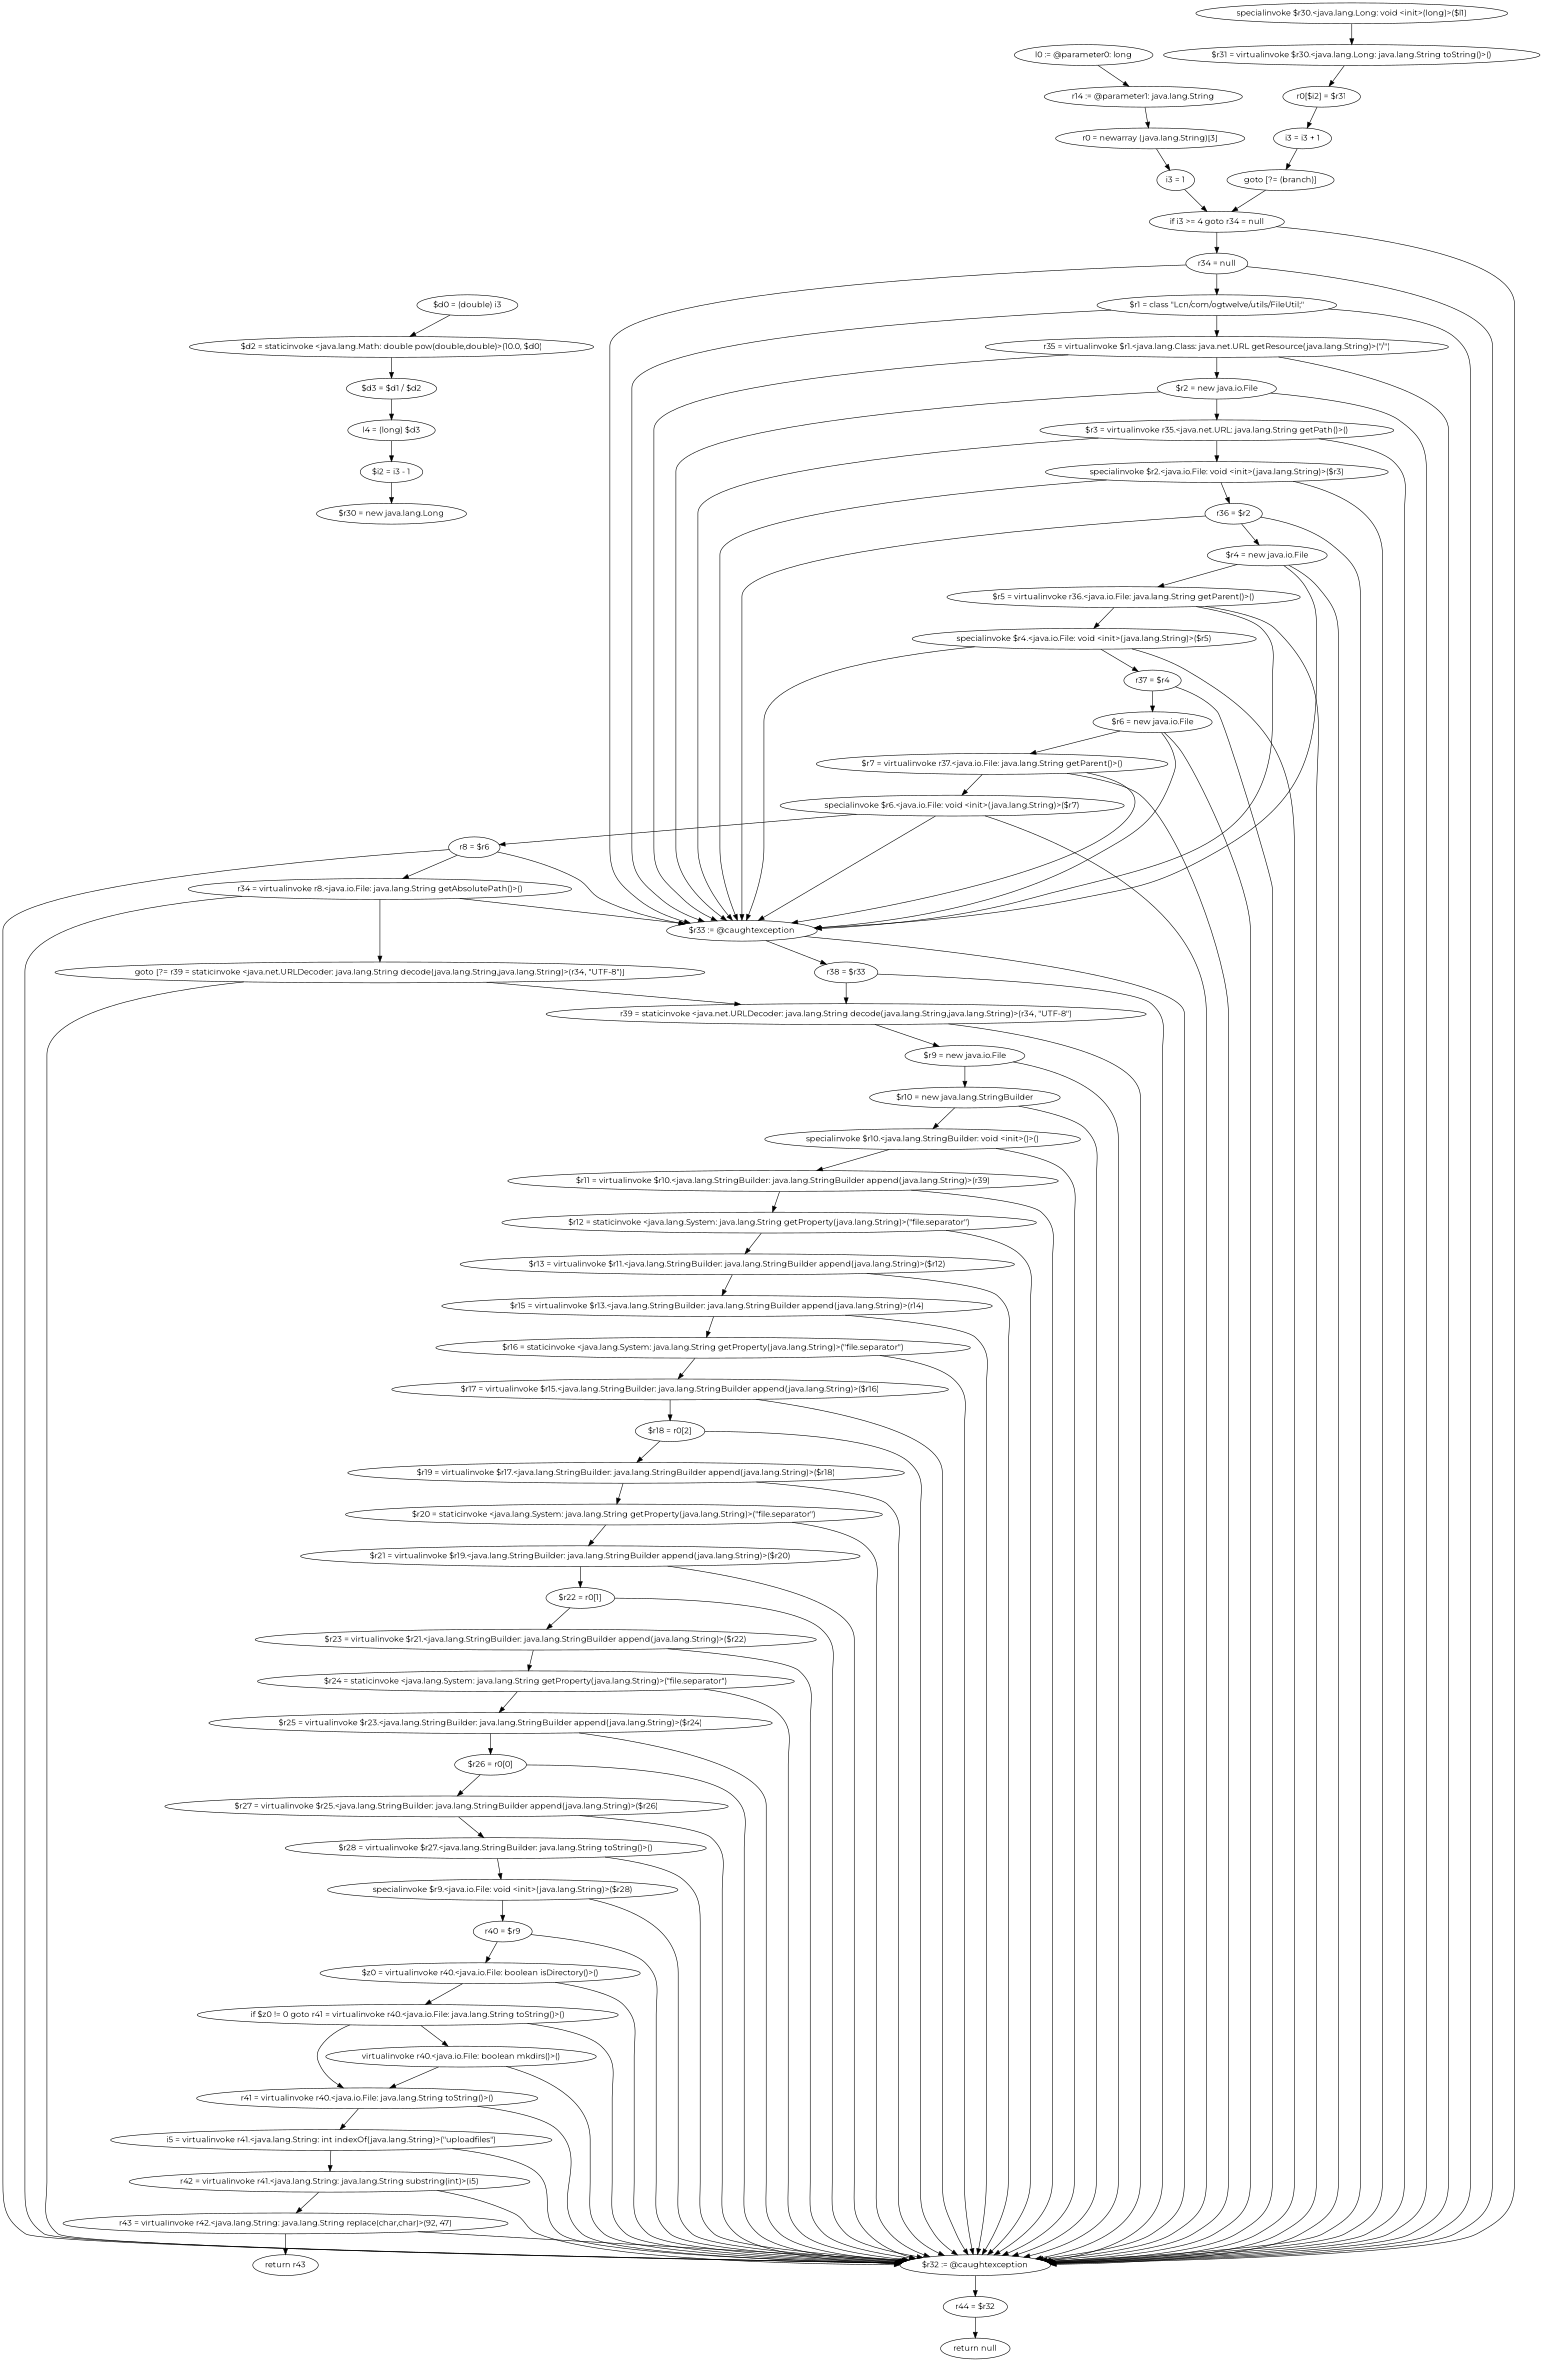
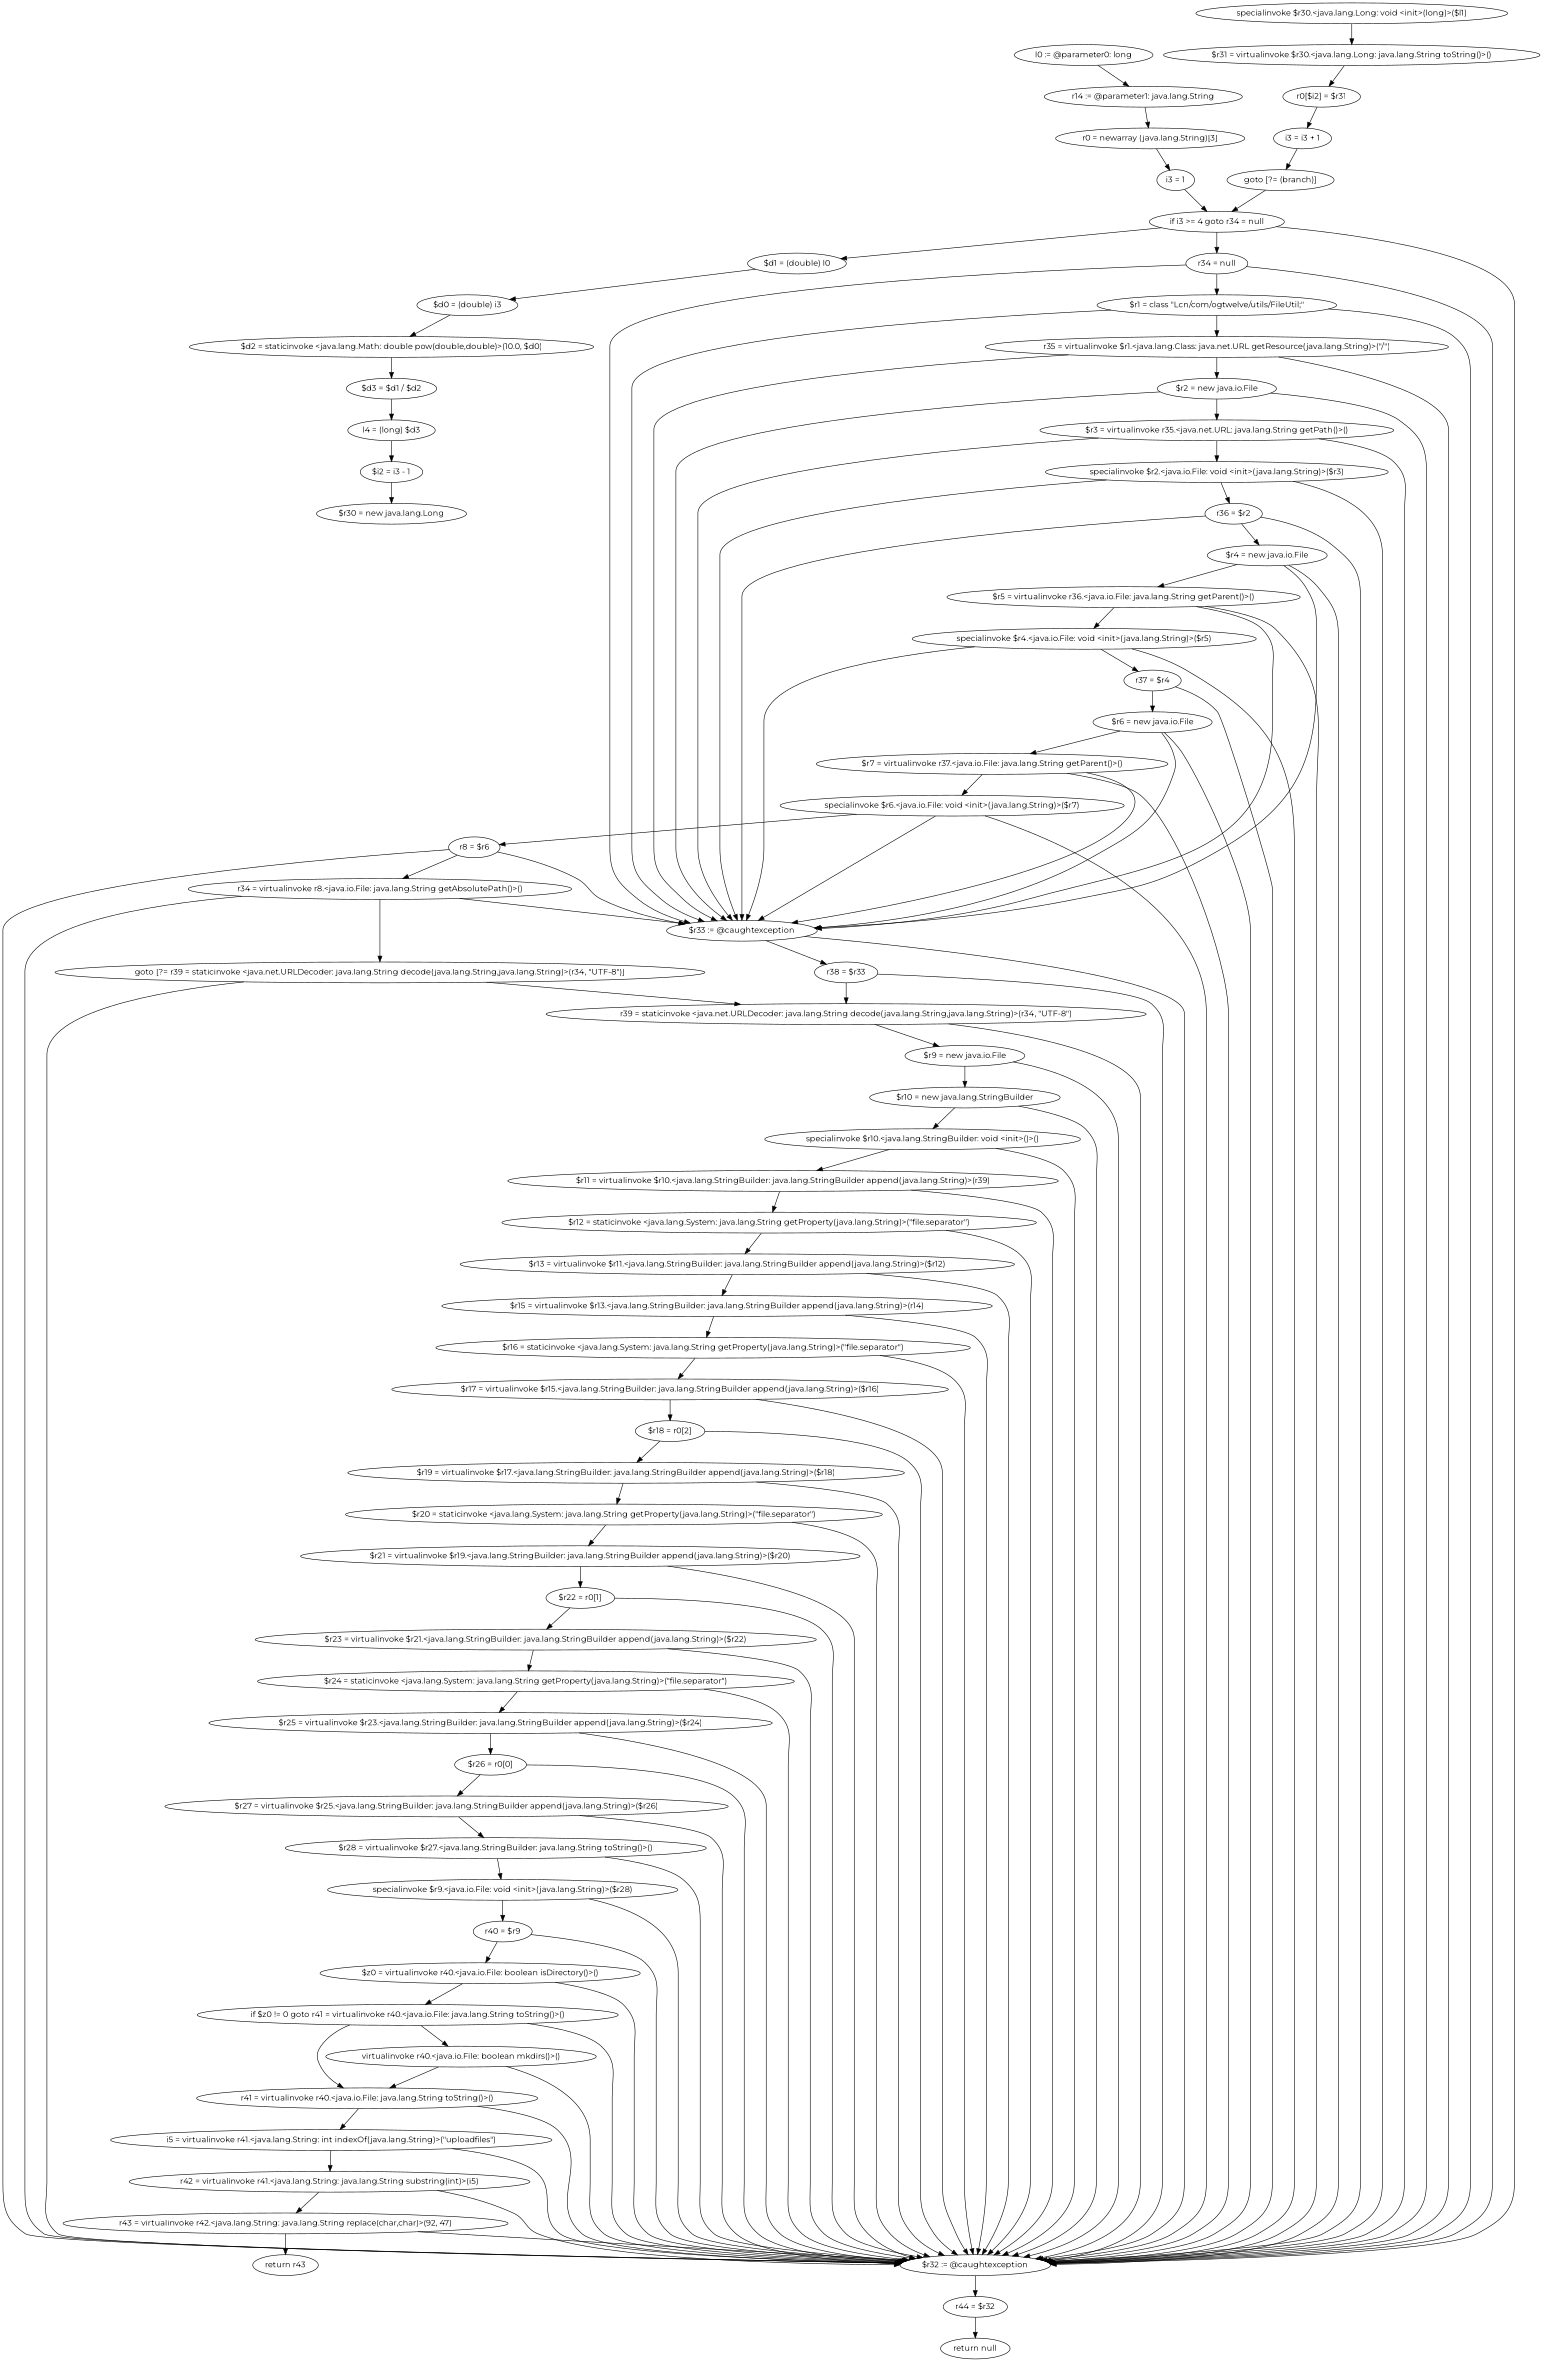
none -> (797, 264)
